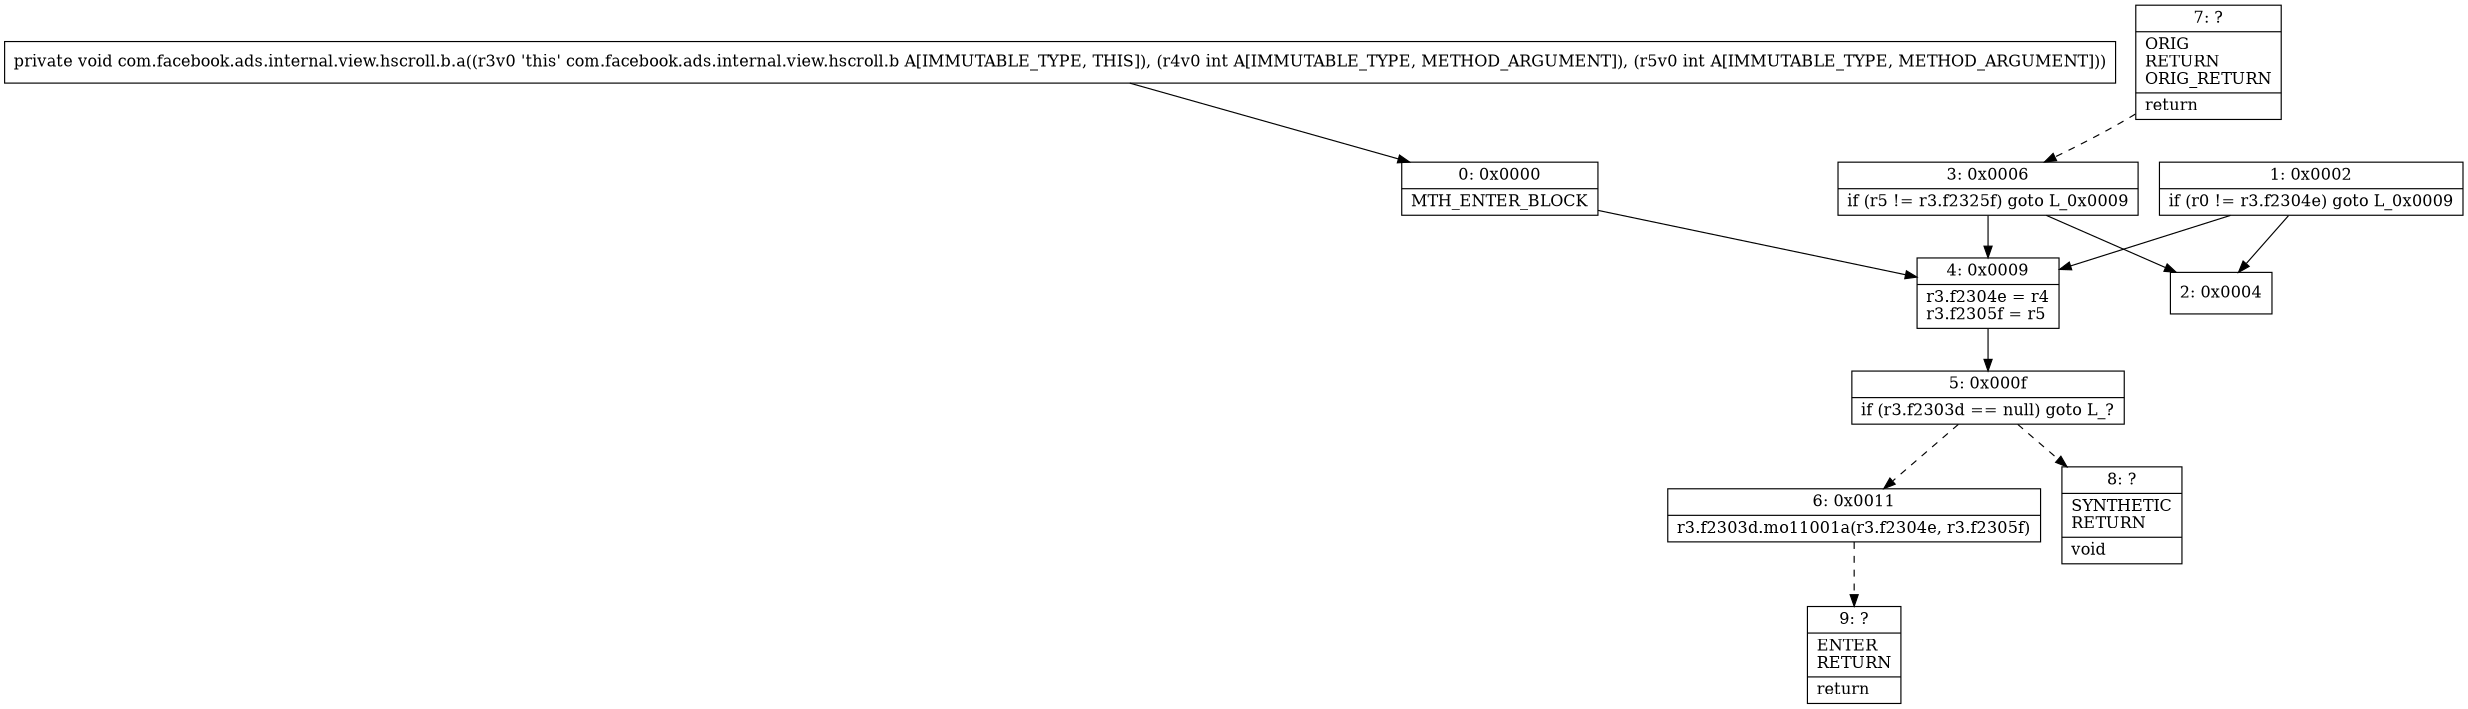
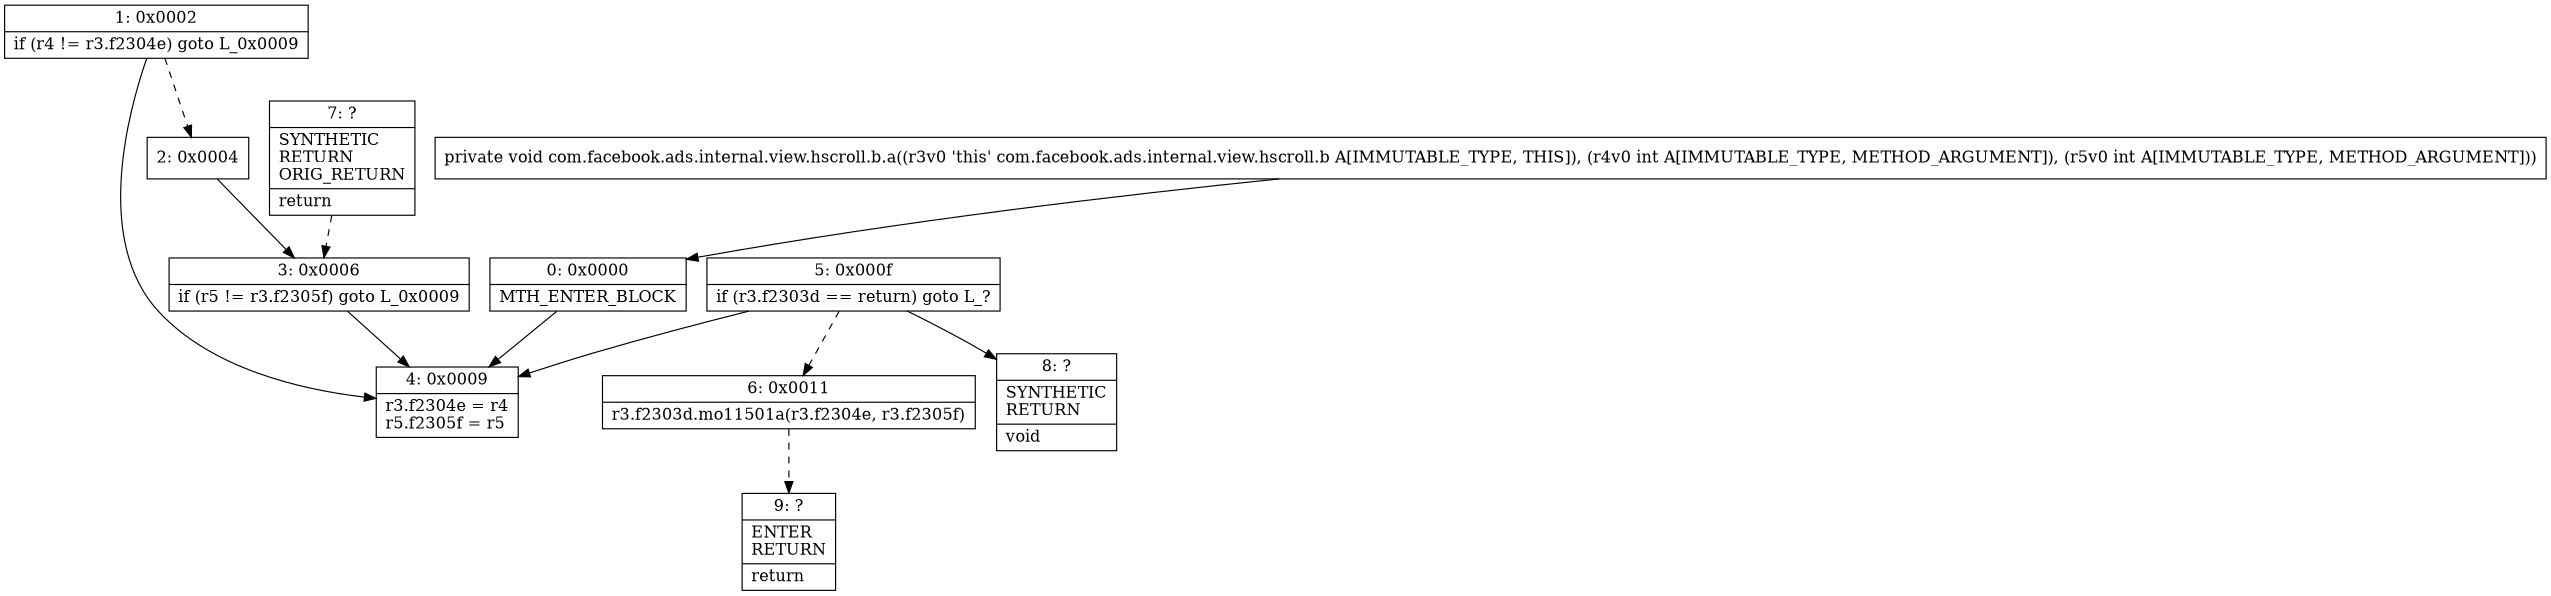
(2168, 44) -> (330, 140)
(1988, 201) -> (319, 297)
(2311, 201) -> (156, 44)
(2267, 240) -> (176, 92)
(2106, 241) -> (252, 214)
(1986, 315) -> (446, 424)
(1988, 344) -> (639, 340)
(1988, 410) -> (854, 297)
(2038, 442) -> (947, 331)
(1854, 528) -> (789, 415)
